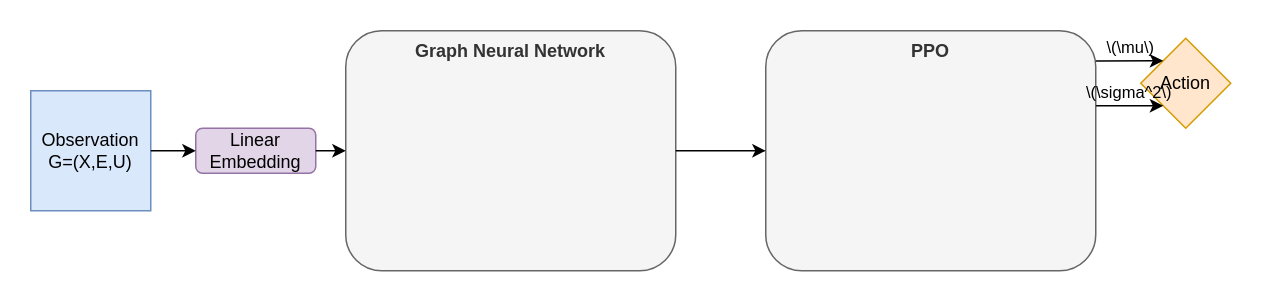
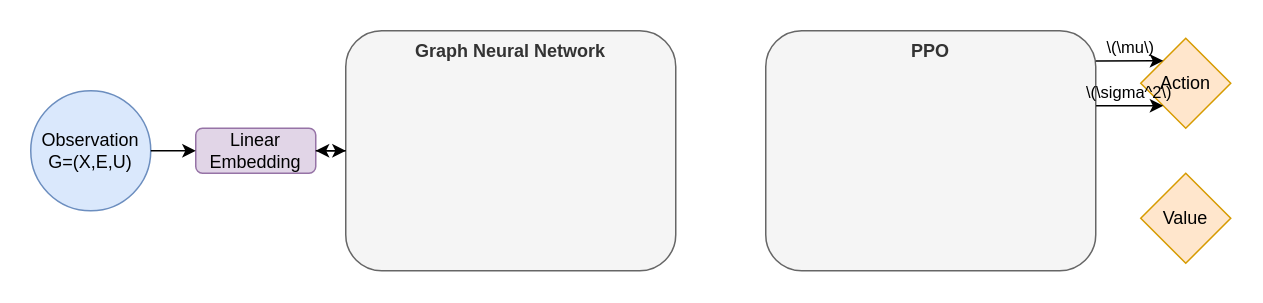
(91, 151) -> (91, 151)
(716, 151) -> (344, 151)
none -> (1186, 218)
